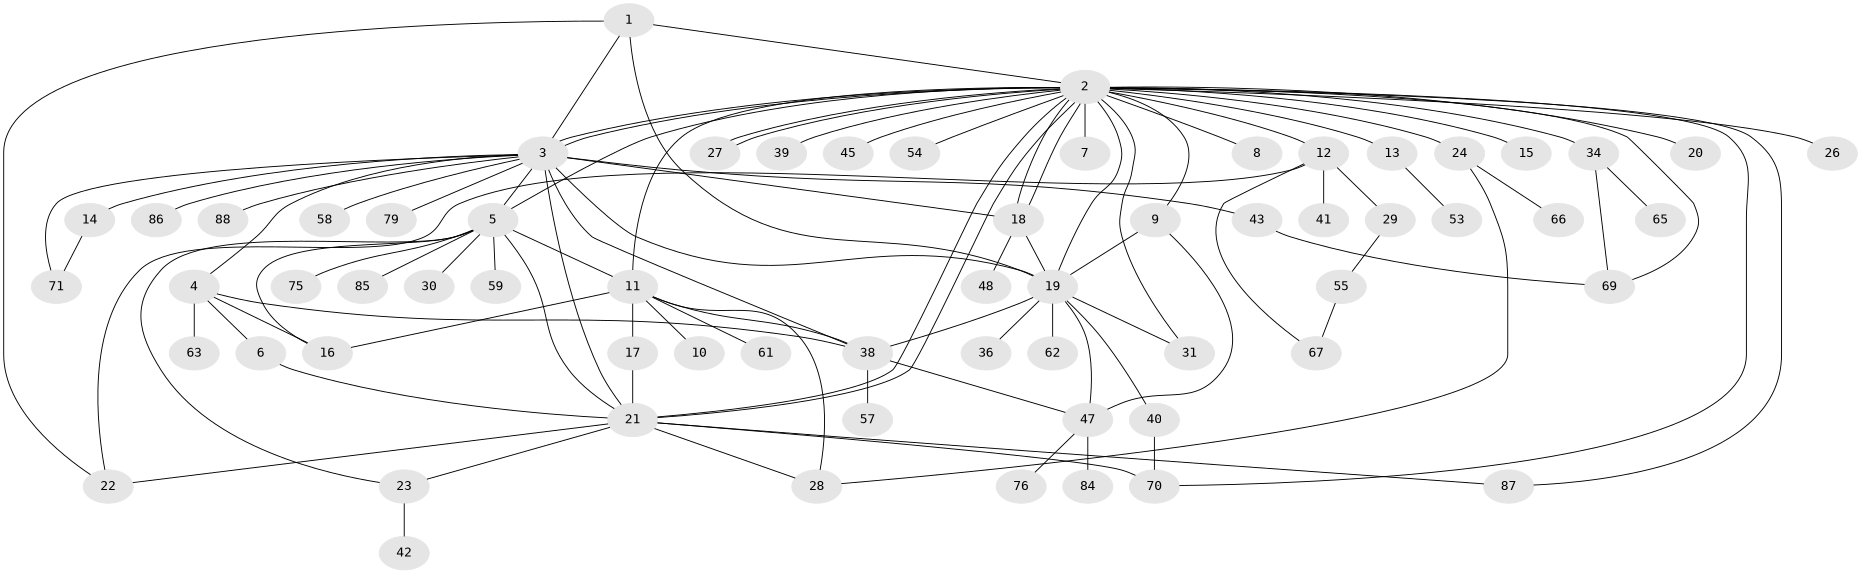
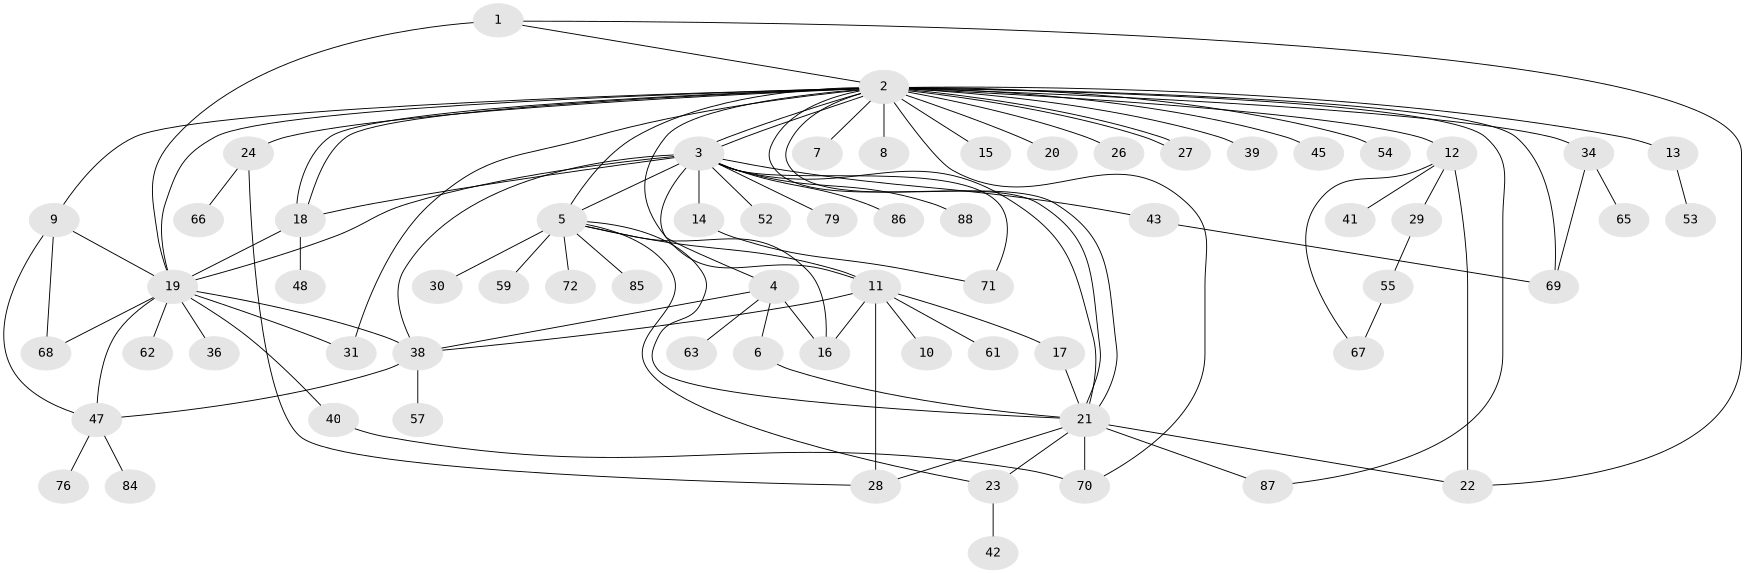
(586, 87) -> none
(325, 220) -> (766, 220)
(296, 287) -> (570, 287)
none -> (46, 353)
